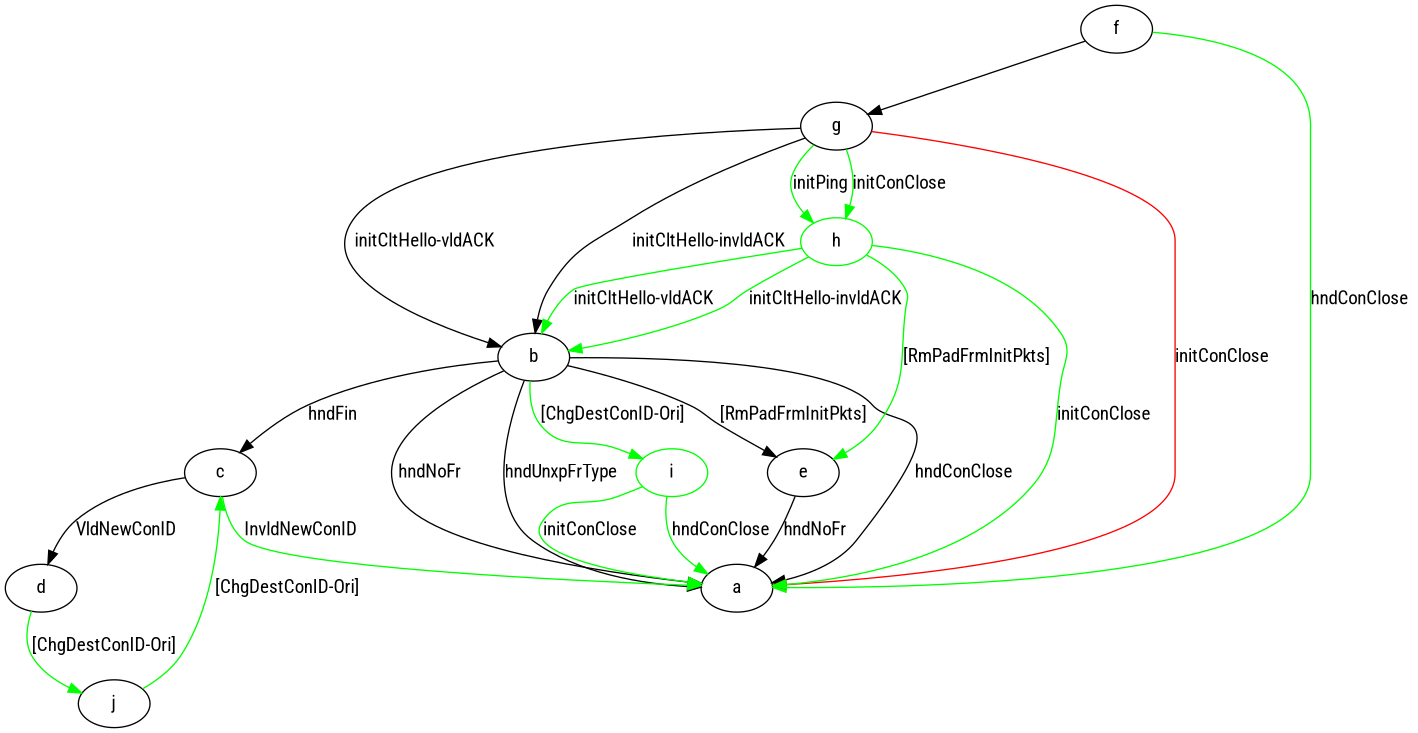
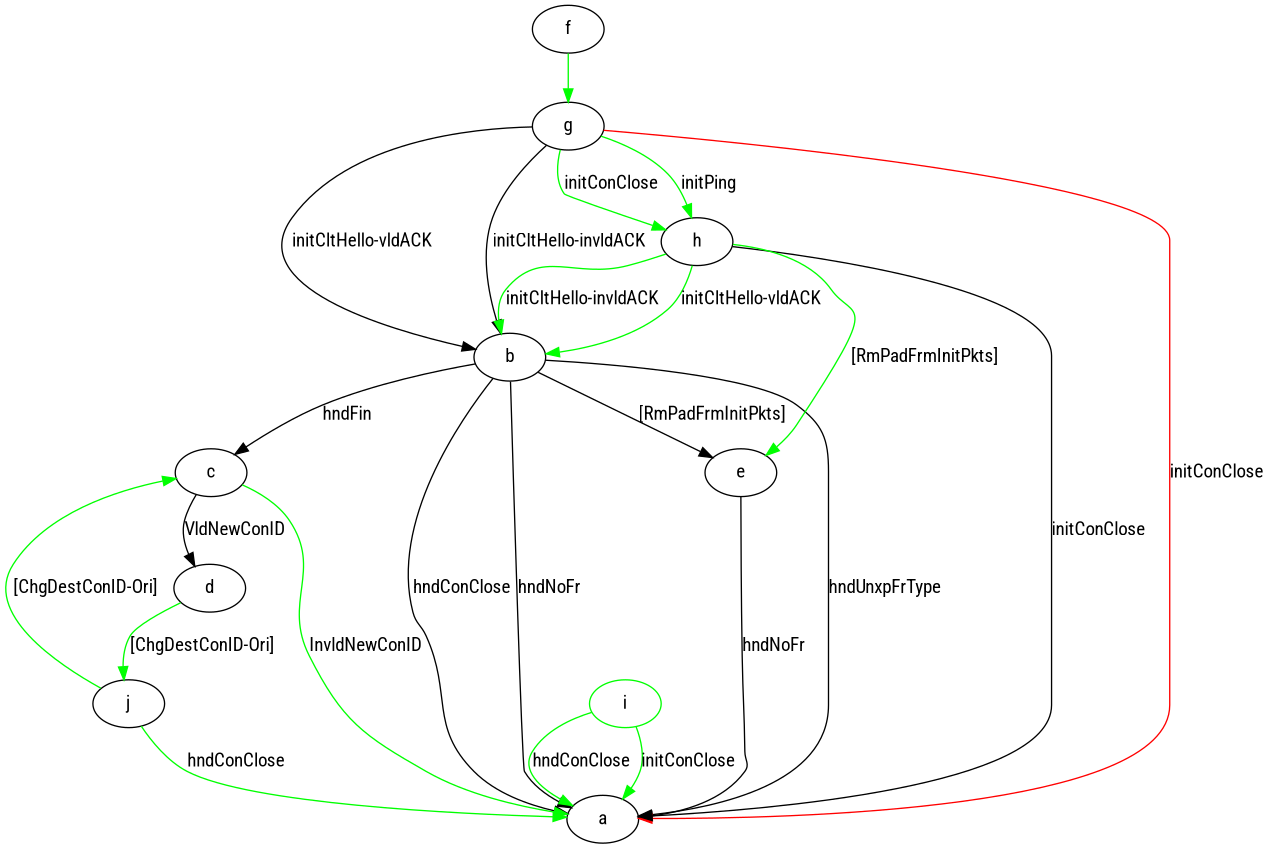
(983, 76) -> (568, 71)
(836, 242) -> (697, 242)
(1054, 439) -> (1052, 571)
(561, 440) -> none
(1308, 479) -> (336, 803)
